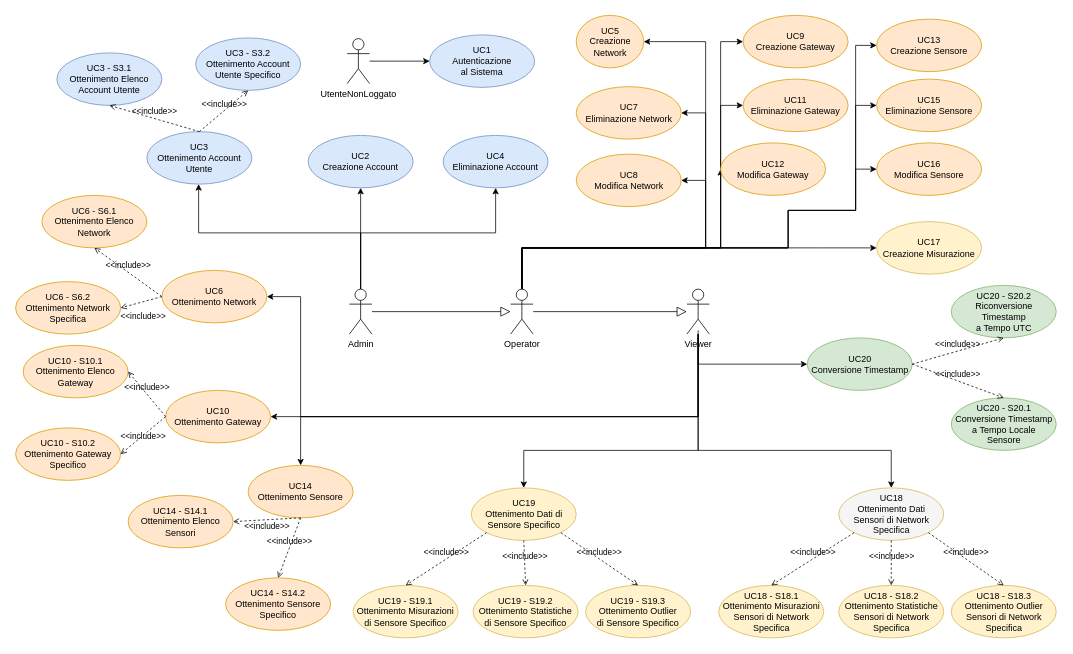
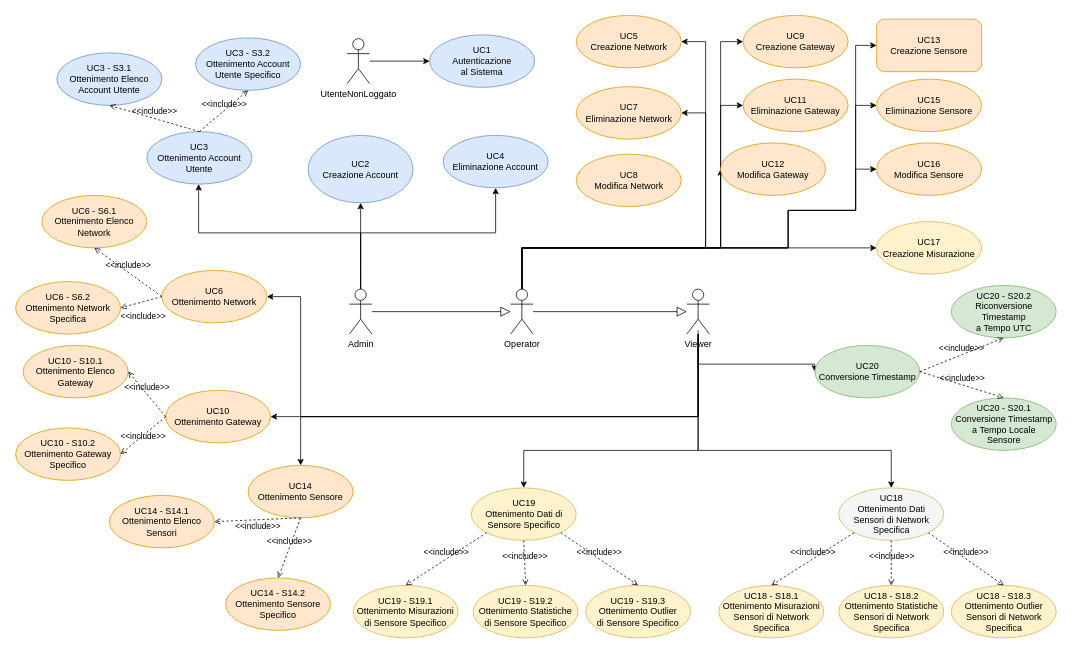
(610, 42) -> (629, 42)
(929, 45) -> (929, 45)
(360, 162) -> (360, 169)
(695, 180) -> none
(860, 364) -> (867, 372)
(180, 522) -> (162, 522)
